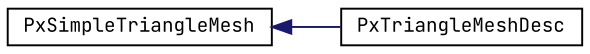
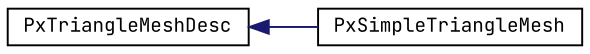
(316, 27) -> (294, 27)
